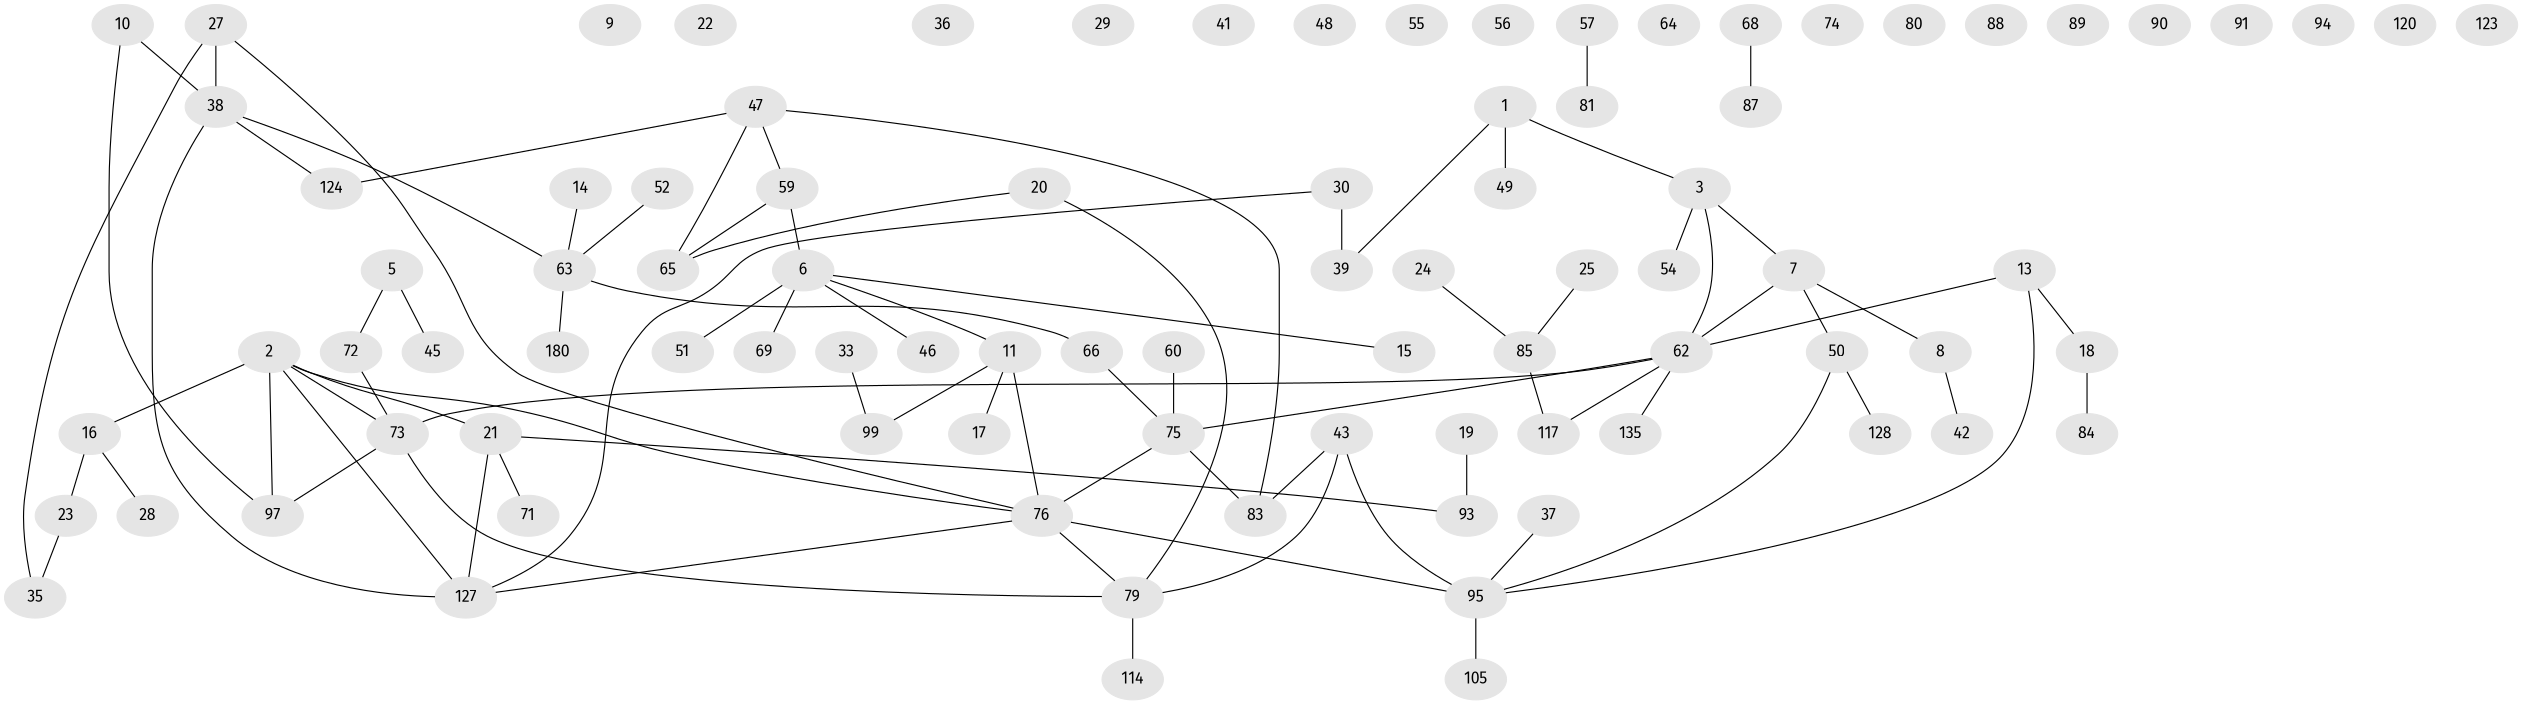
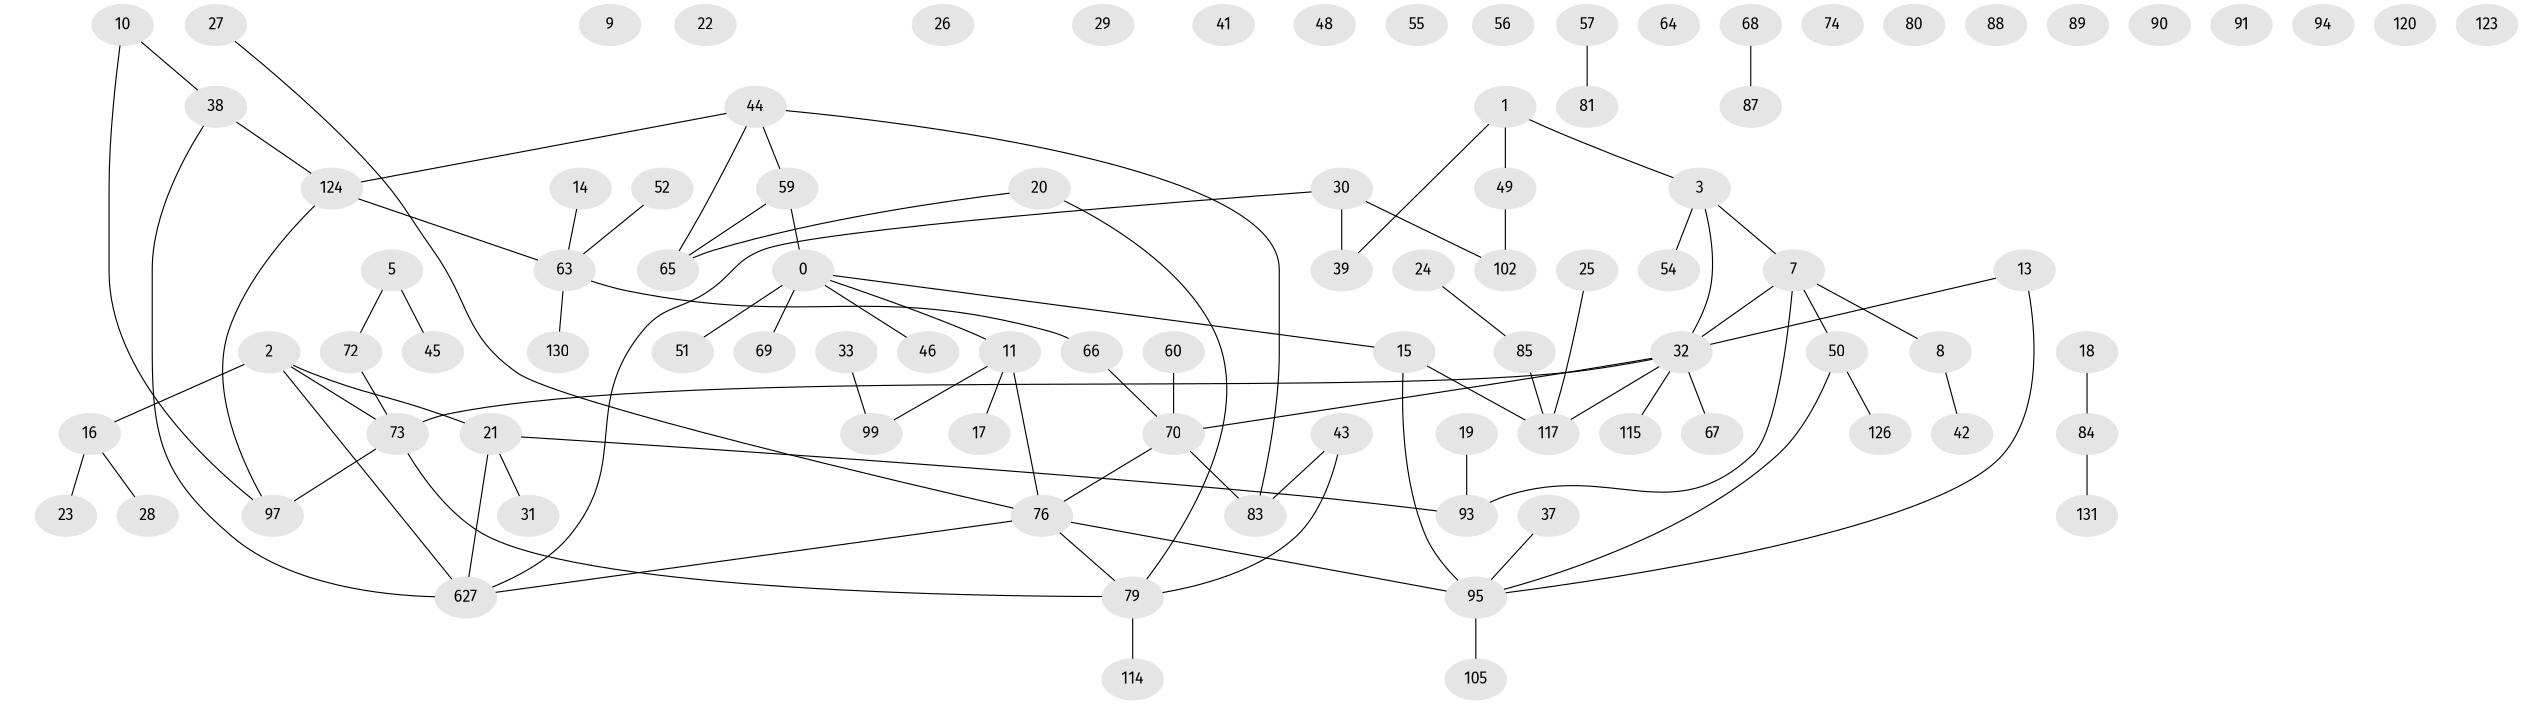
(943, 25) -> (943, 25)
(216, 66) -> none
(756, 107) -> (756, 107)
(403, 183) -> (448, 229)
(803, 270) -> (803, 270)
none -> (1505, 270)
(1556, 311) -> (1570, 353)
(2056, 311) -> none
(558, 352) -> (558, 352)
(1681, 352) -> (1681, 352)
none -> (1479, 394)
(271, 434) -> (226, 341)
(1174, 434) -> (1174, 434)
(1630, 434) -> (1630, 434)
none -> (1712, 434)
(1880, 434) -> (1880, 434)
(686, 456) -> none
none -> (1709, 483)
(528, 516) -> (528, 516)
none -> (2087, 516)
(1385, 531) -> (1410, 483)
(35, 598) -> none
(466, 598) -> (466, 598)
